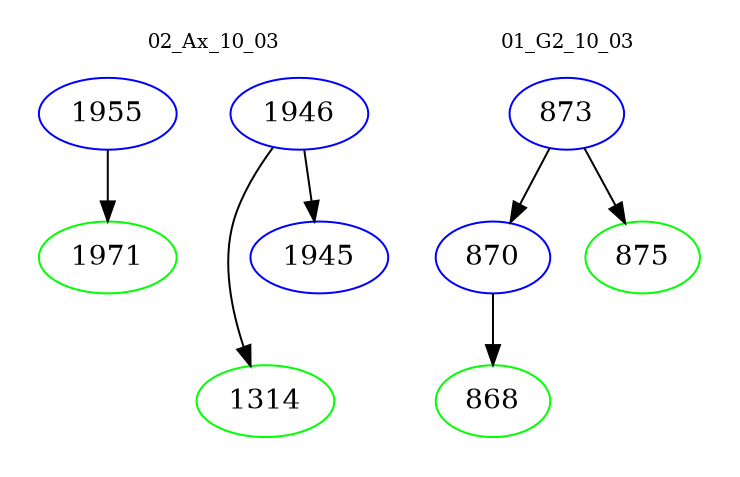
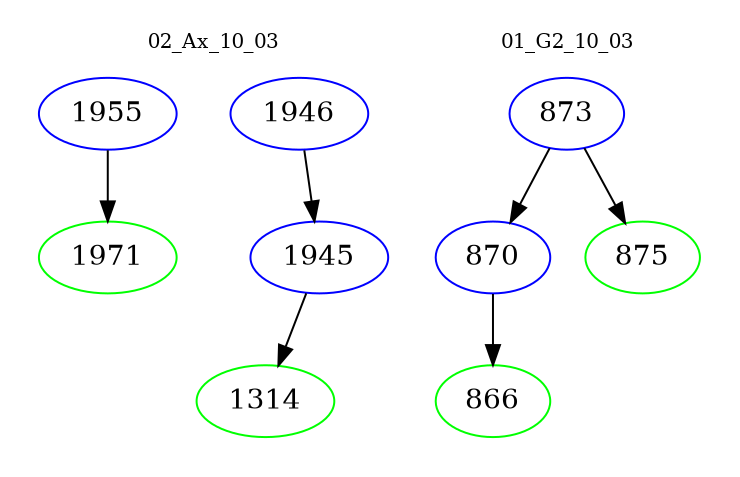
(229, 243) -> (296, 320)
(493, 401) -> (493, 401)
